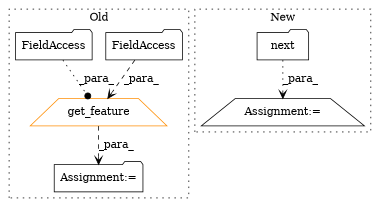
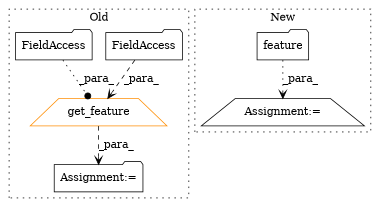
(283, 46) -> (283, 46)
